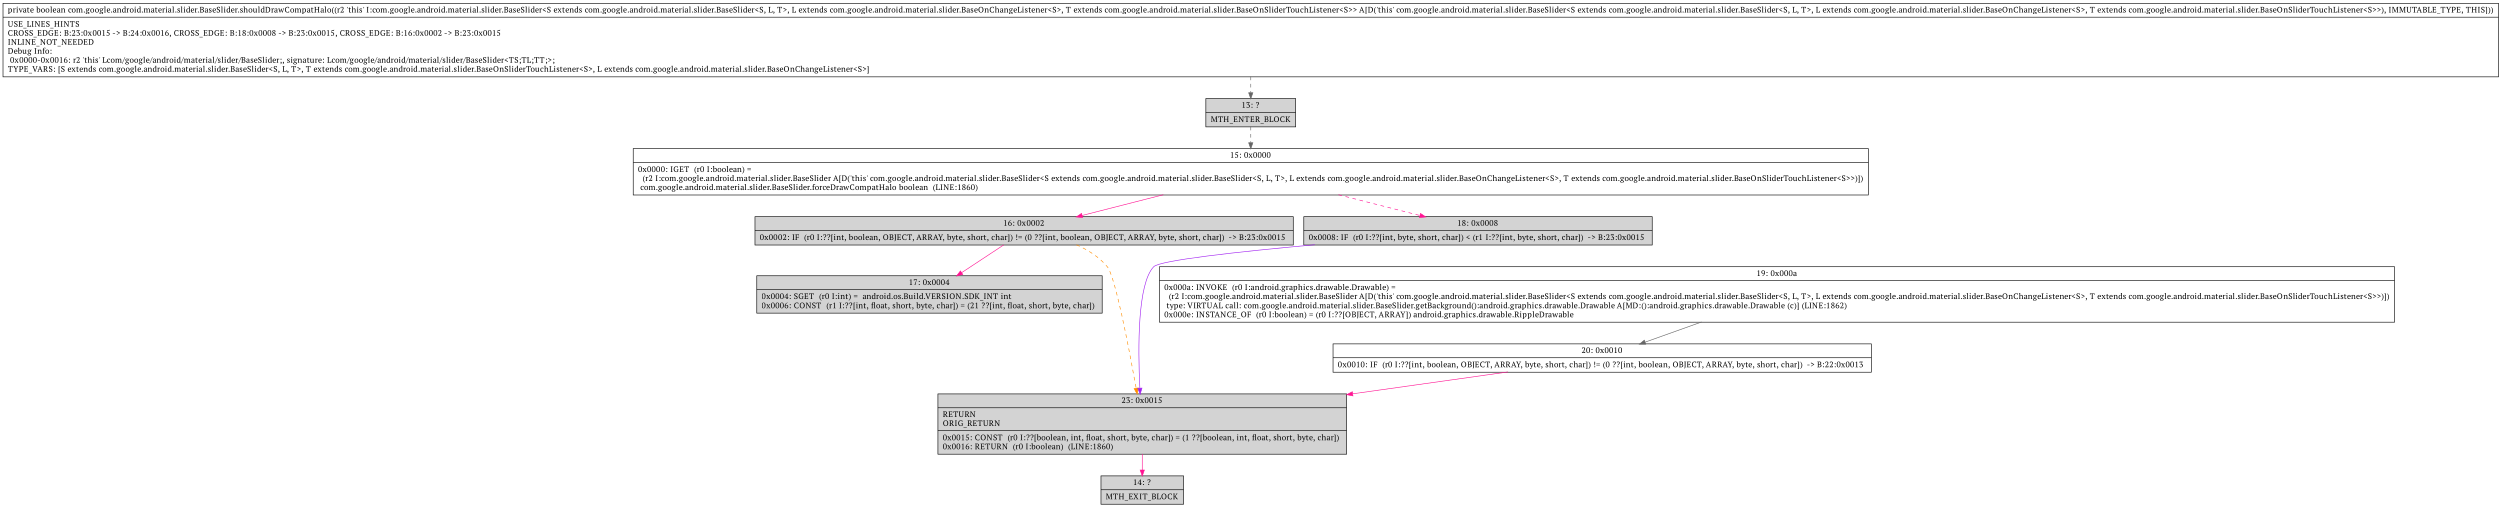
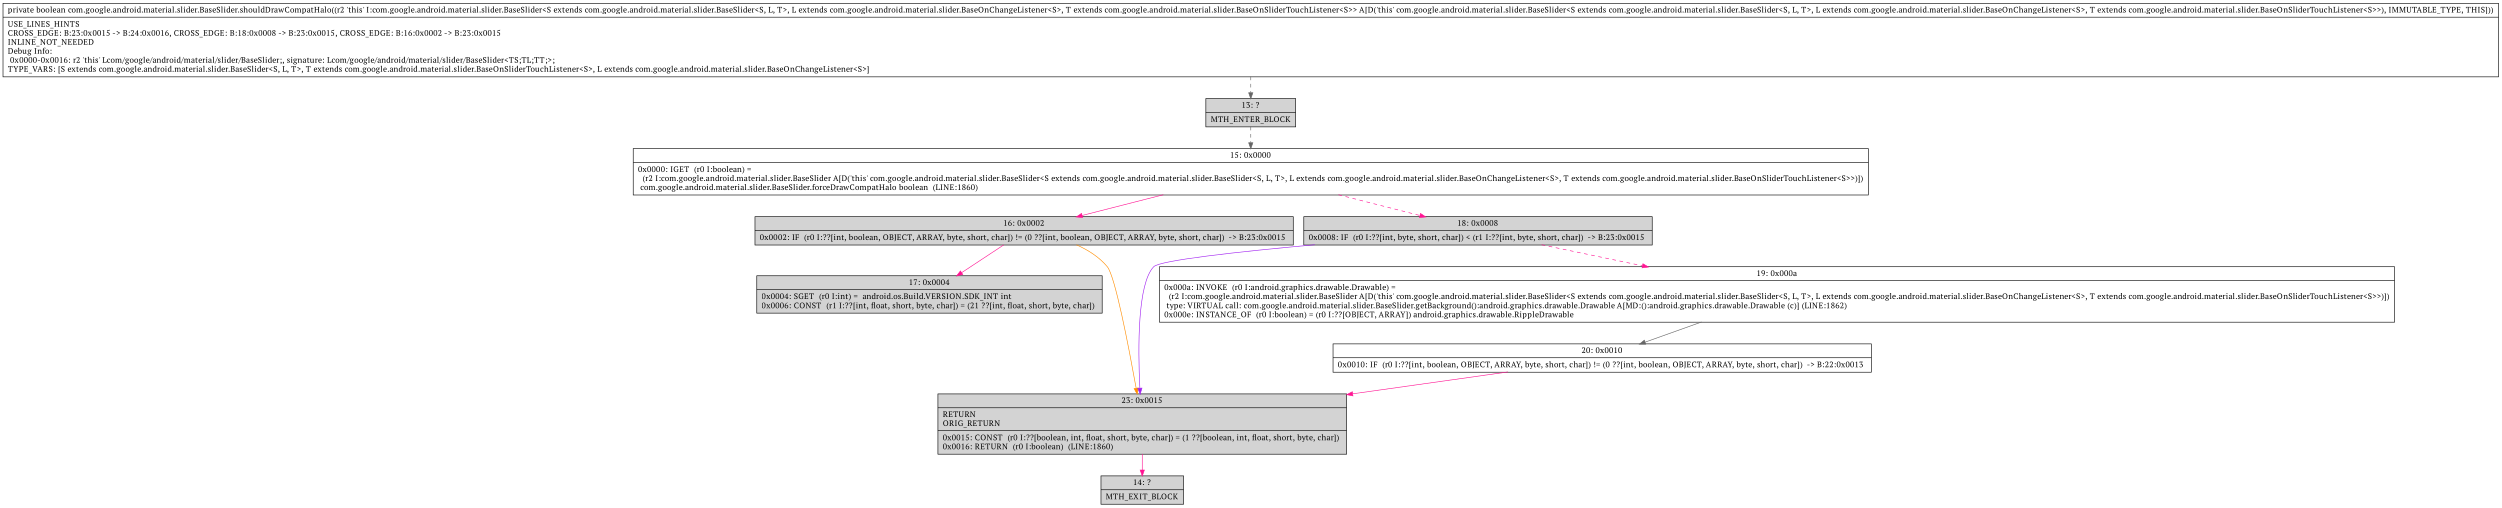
none -> (1592, 255)
(1120, 308) -> (1120, 308)
